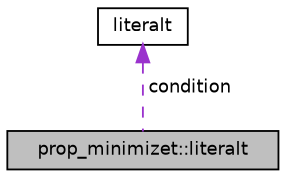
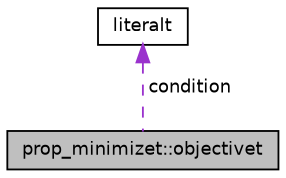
(143, 150) -> (143, 150)
